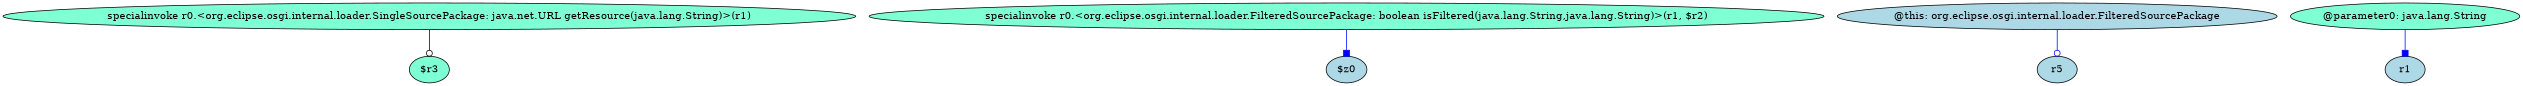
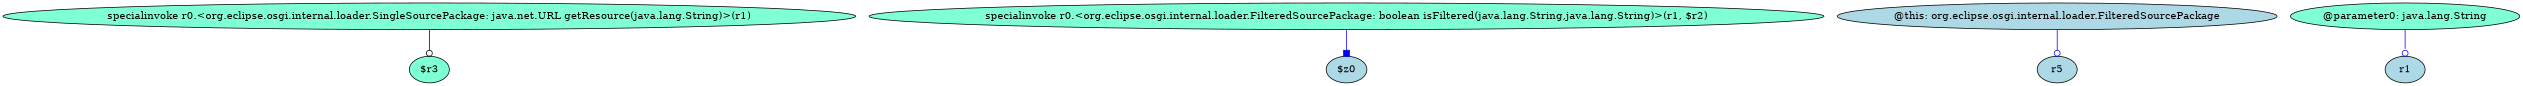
(2405, 39) -> (2405, 39)
